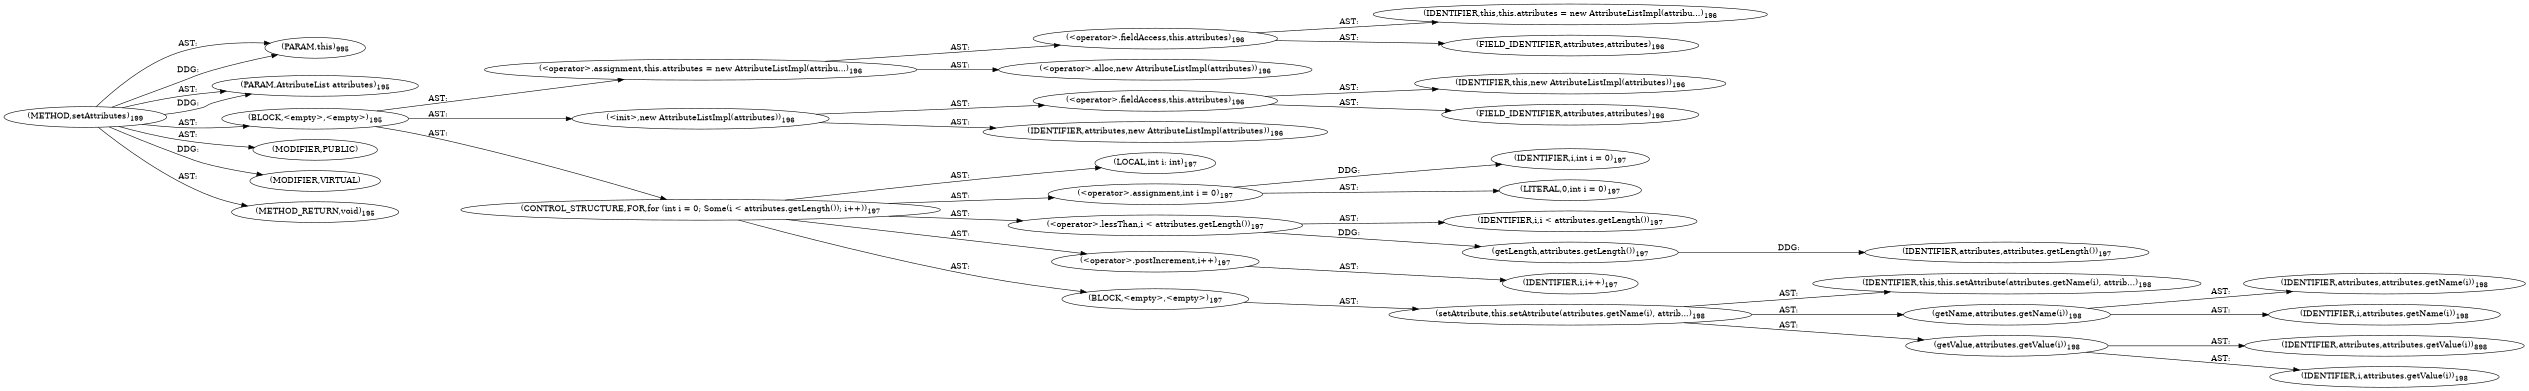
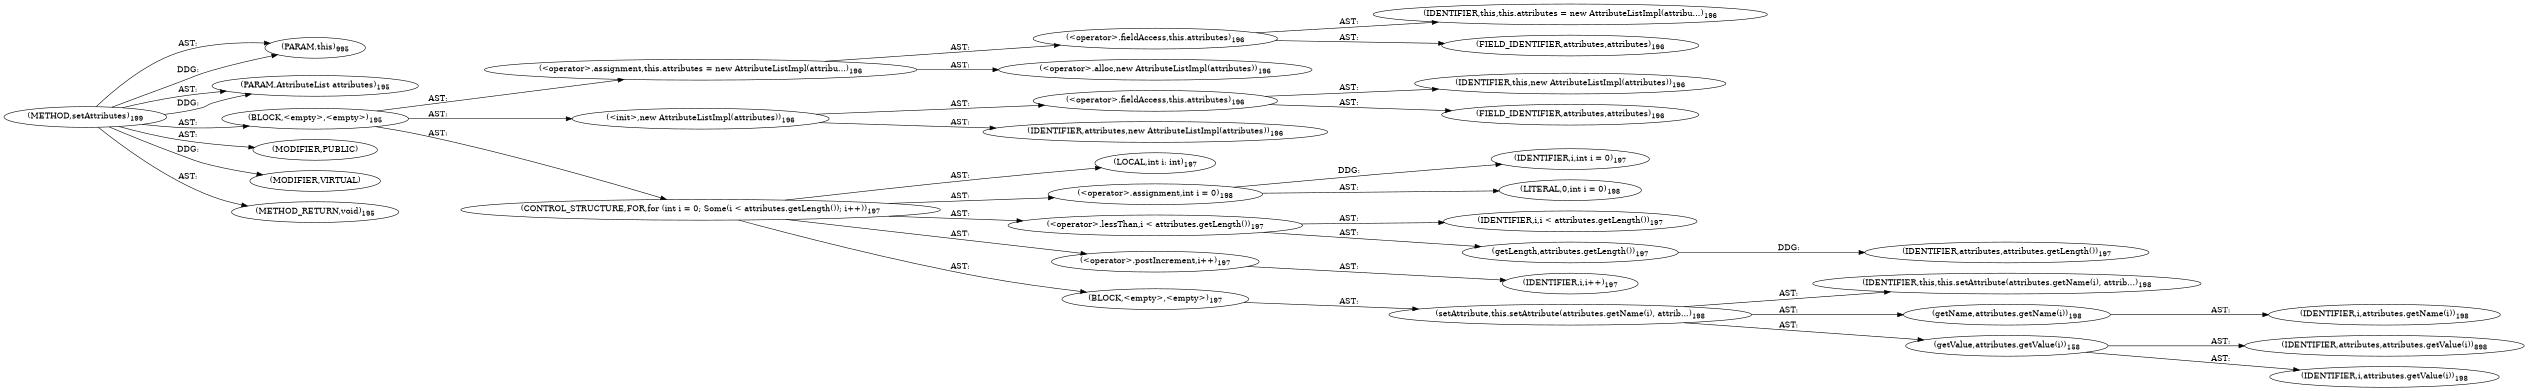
(1614, 189) -> (1614, 189)
(1226, 193) -> (1226, 193)
(1350, 233) -> (1350, 233)
(2384, 284) -> none
(2073, 345) -> (2073, 345)
